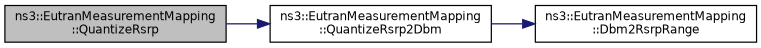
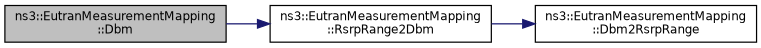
(116, 24) -> (116, 24)
(381, 24) -> (381, 24)
